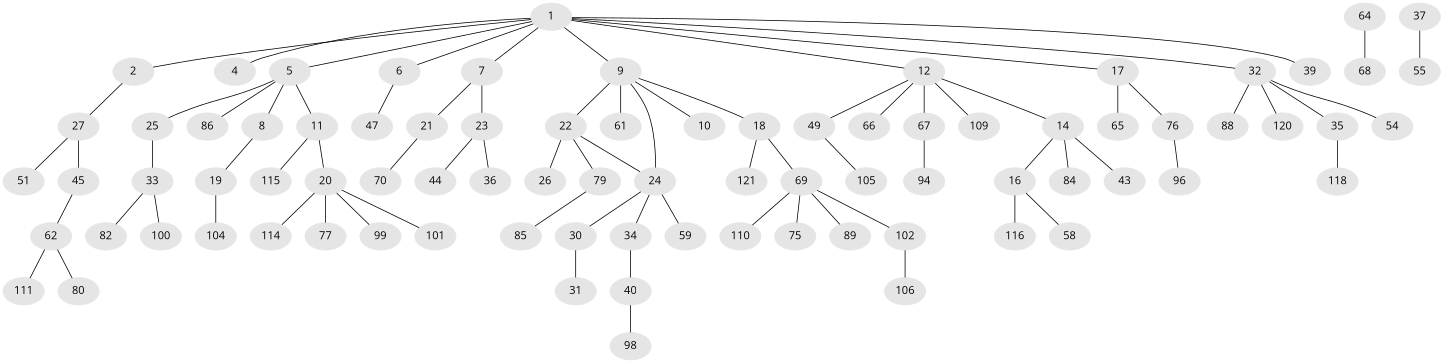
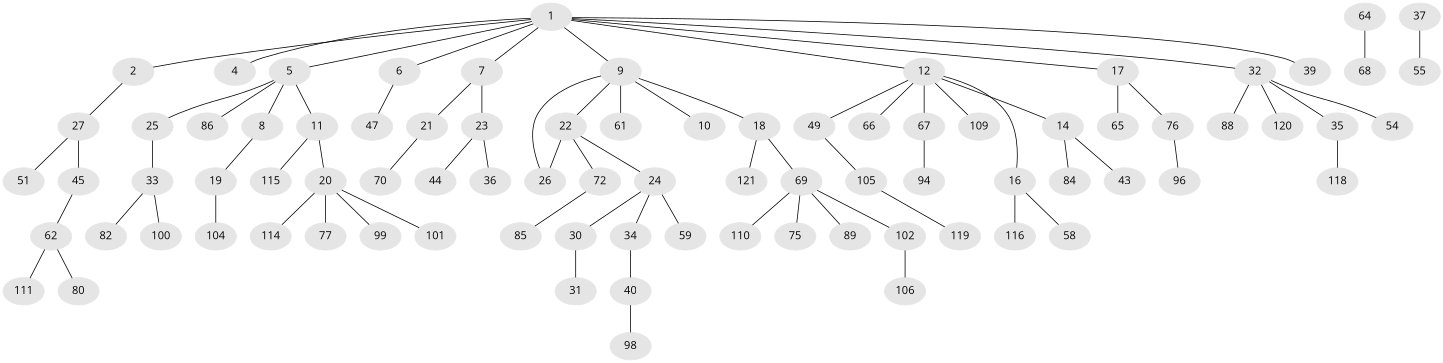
(651, 123) -> (544, 106)
(1039, 154) -> (1001, 106)
(600, 181) -> (600, 181)
none -> (960, 236)
